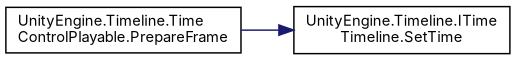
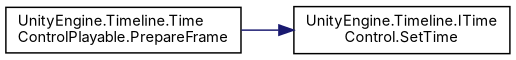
(402, 30) -> (402, 30)
